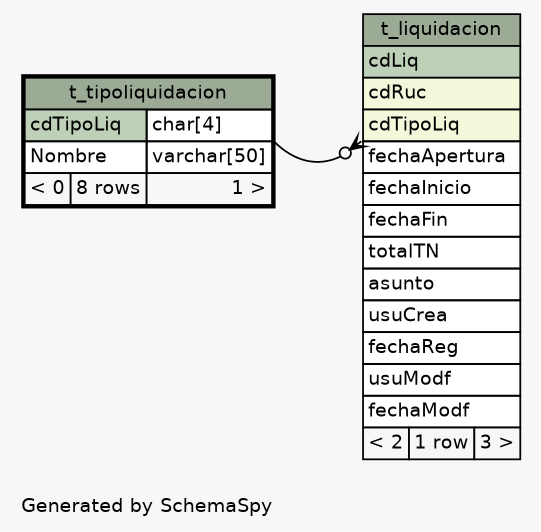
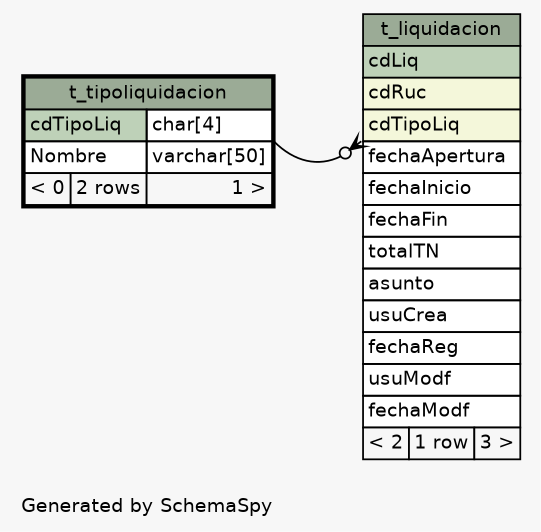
(109, 188) -> (109, 188)
